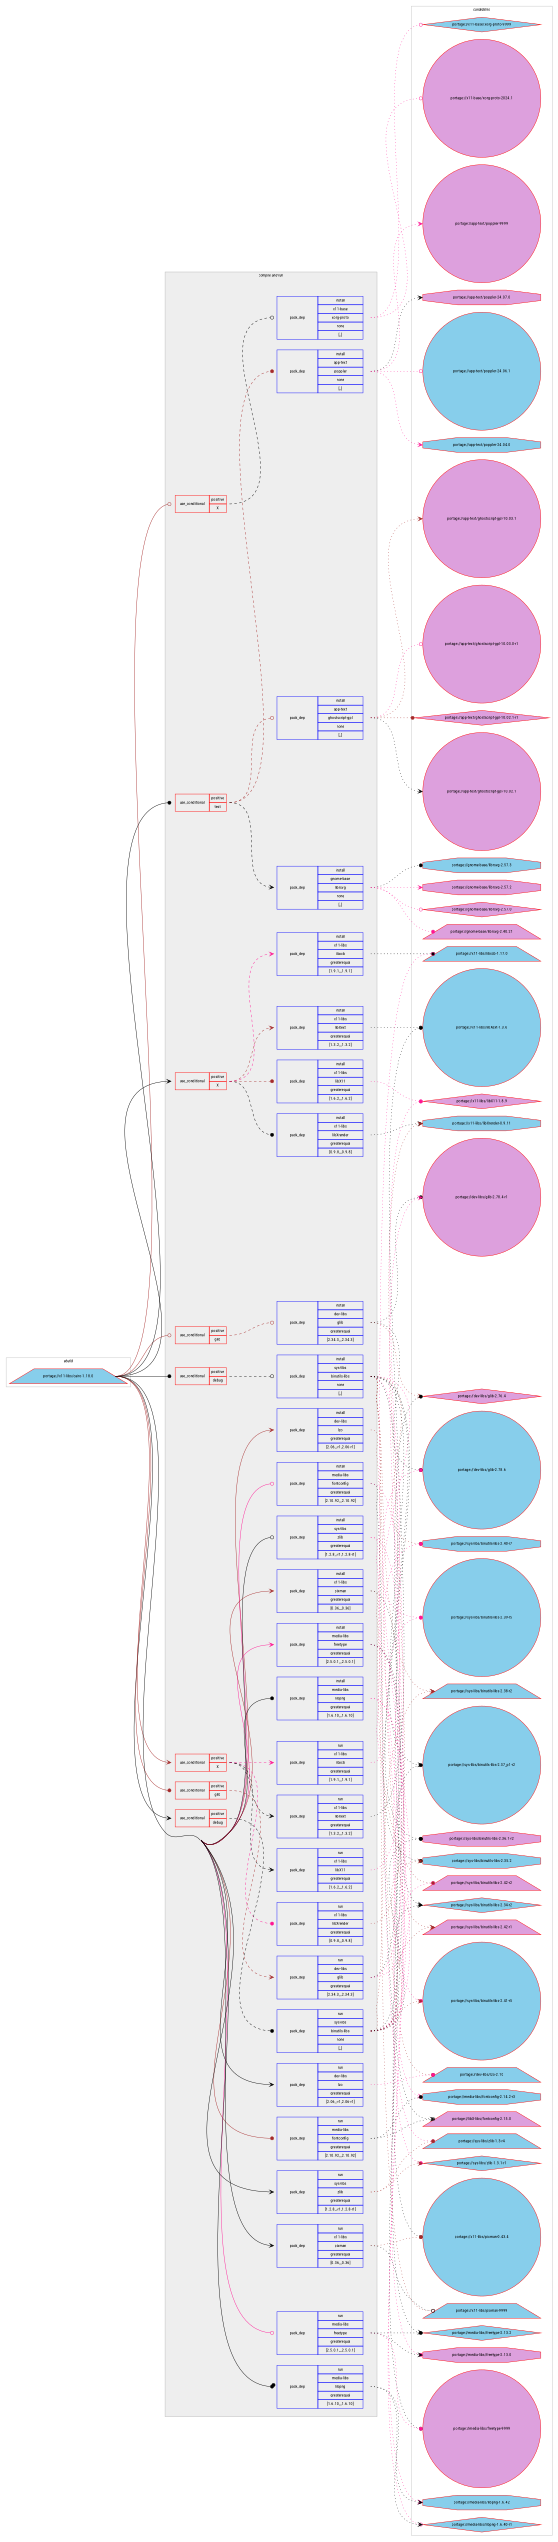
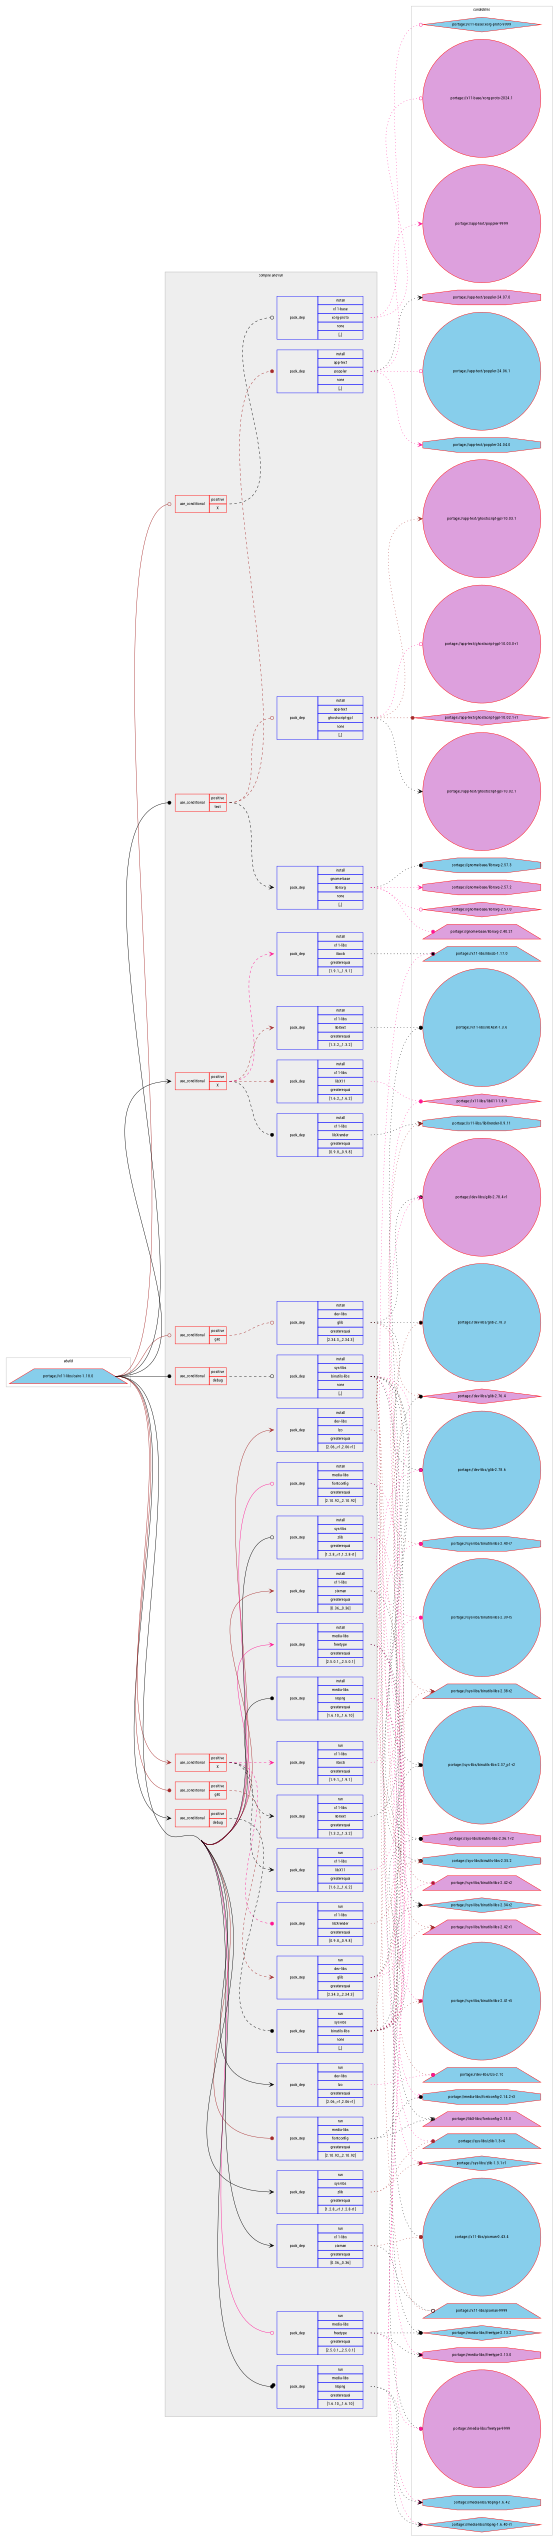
none -> (482, 1323)
